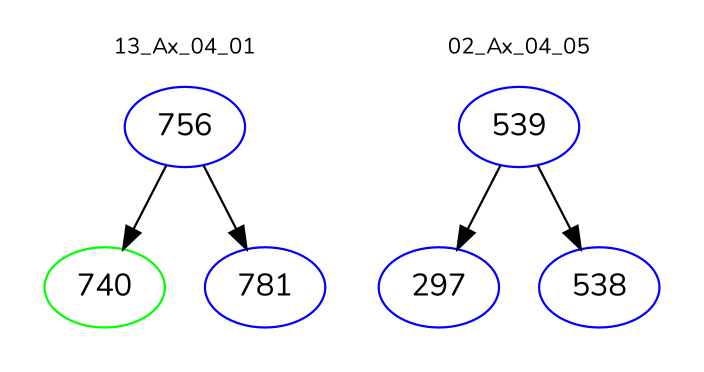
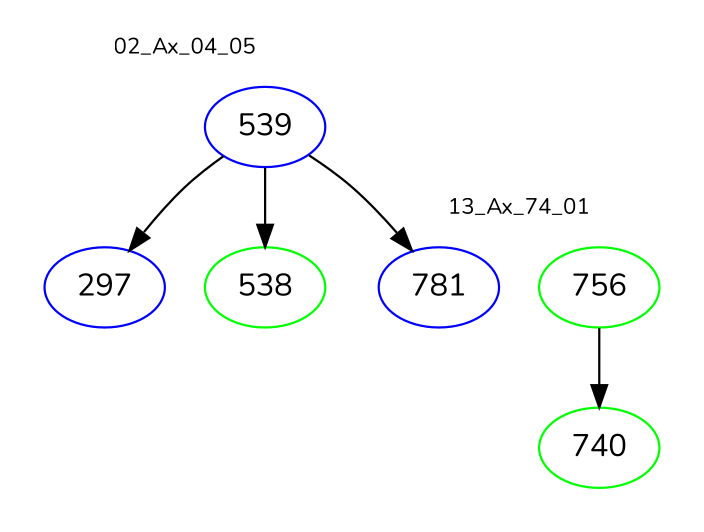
(185, 48) -> (519, 208)
(185, 127) -> (599, 287)
(220, 197) -> (375, 209)
(599, 287) -> (265, 287)
